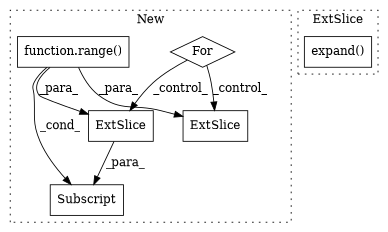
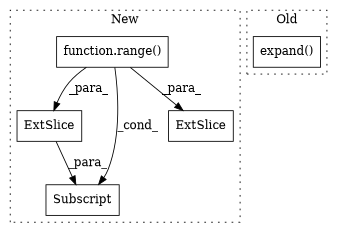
(338, 20) -> (287, 20)
(203, 52) -> none
